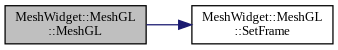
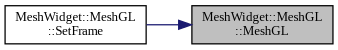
(163, 25) -> (163, 25)
